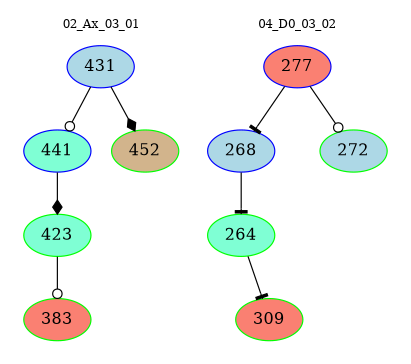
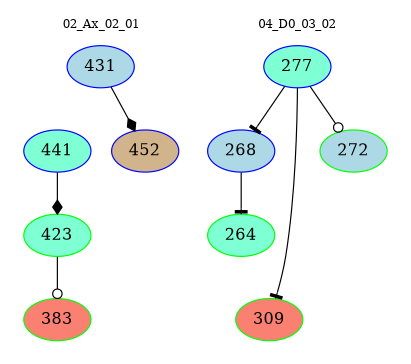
(101, 25) -> (101, 25)
(297, 67) -> (297, 67)
(81, 104) -> none
(145, 151) -> (145, 151)
(254, 275) -> (293, 191)
